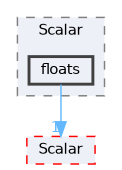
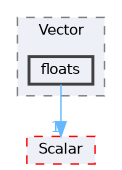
(61, 31) -> (61, 31)
